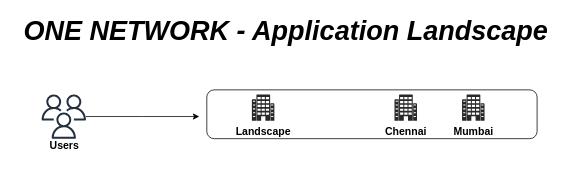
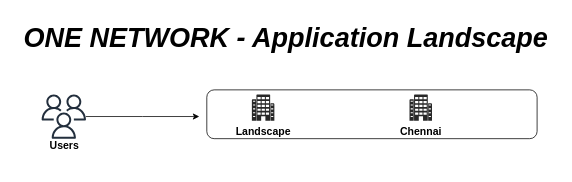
(285, 30) -> (285, 38)
(405, 107) -> (420, 107)
(473, 107) -> none
